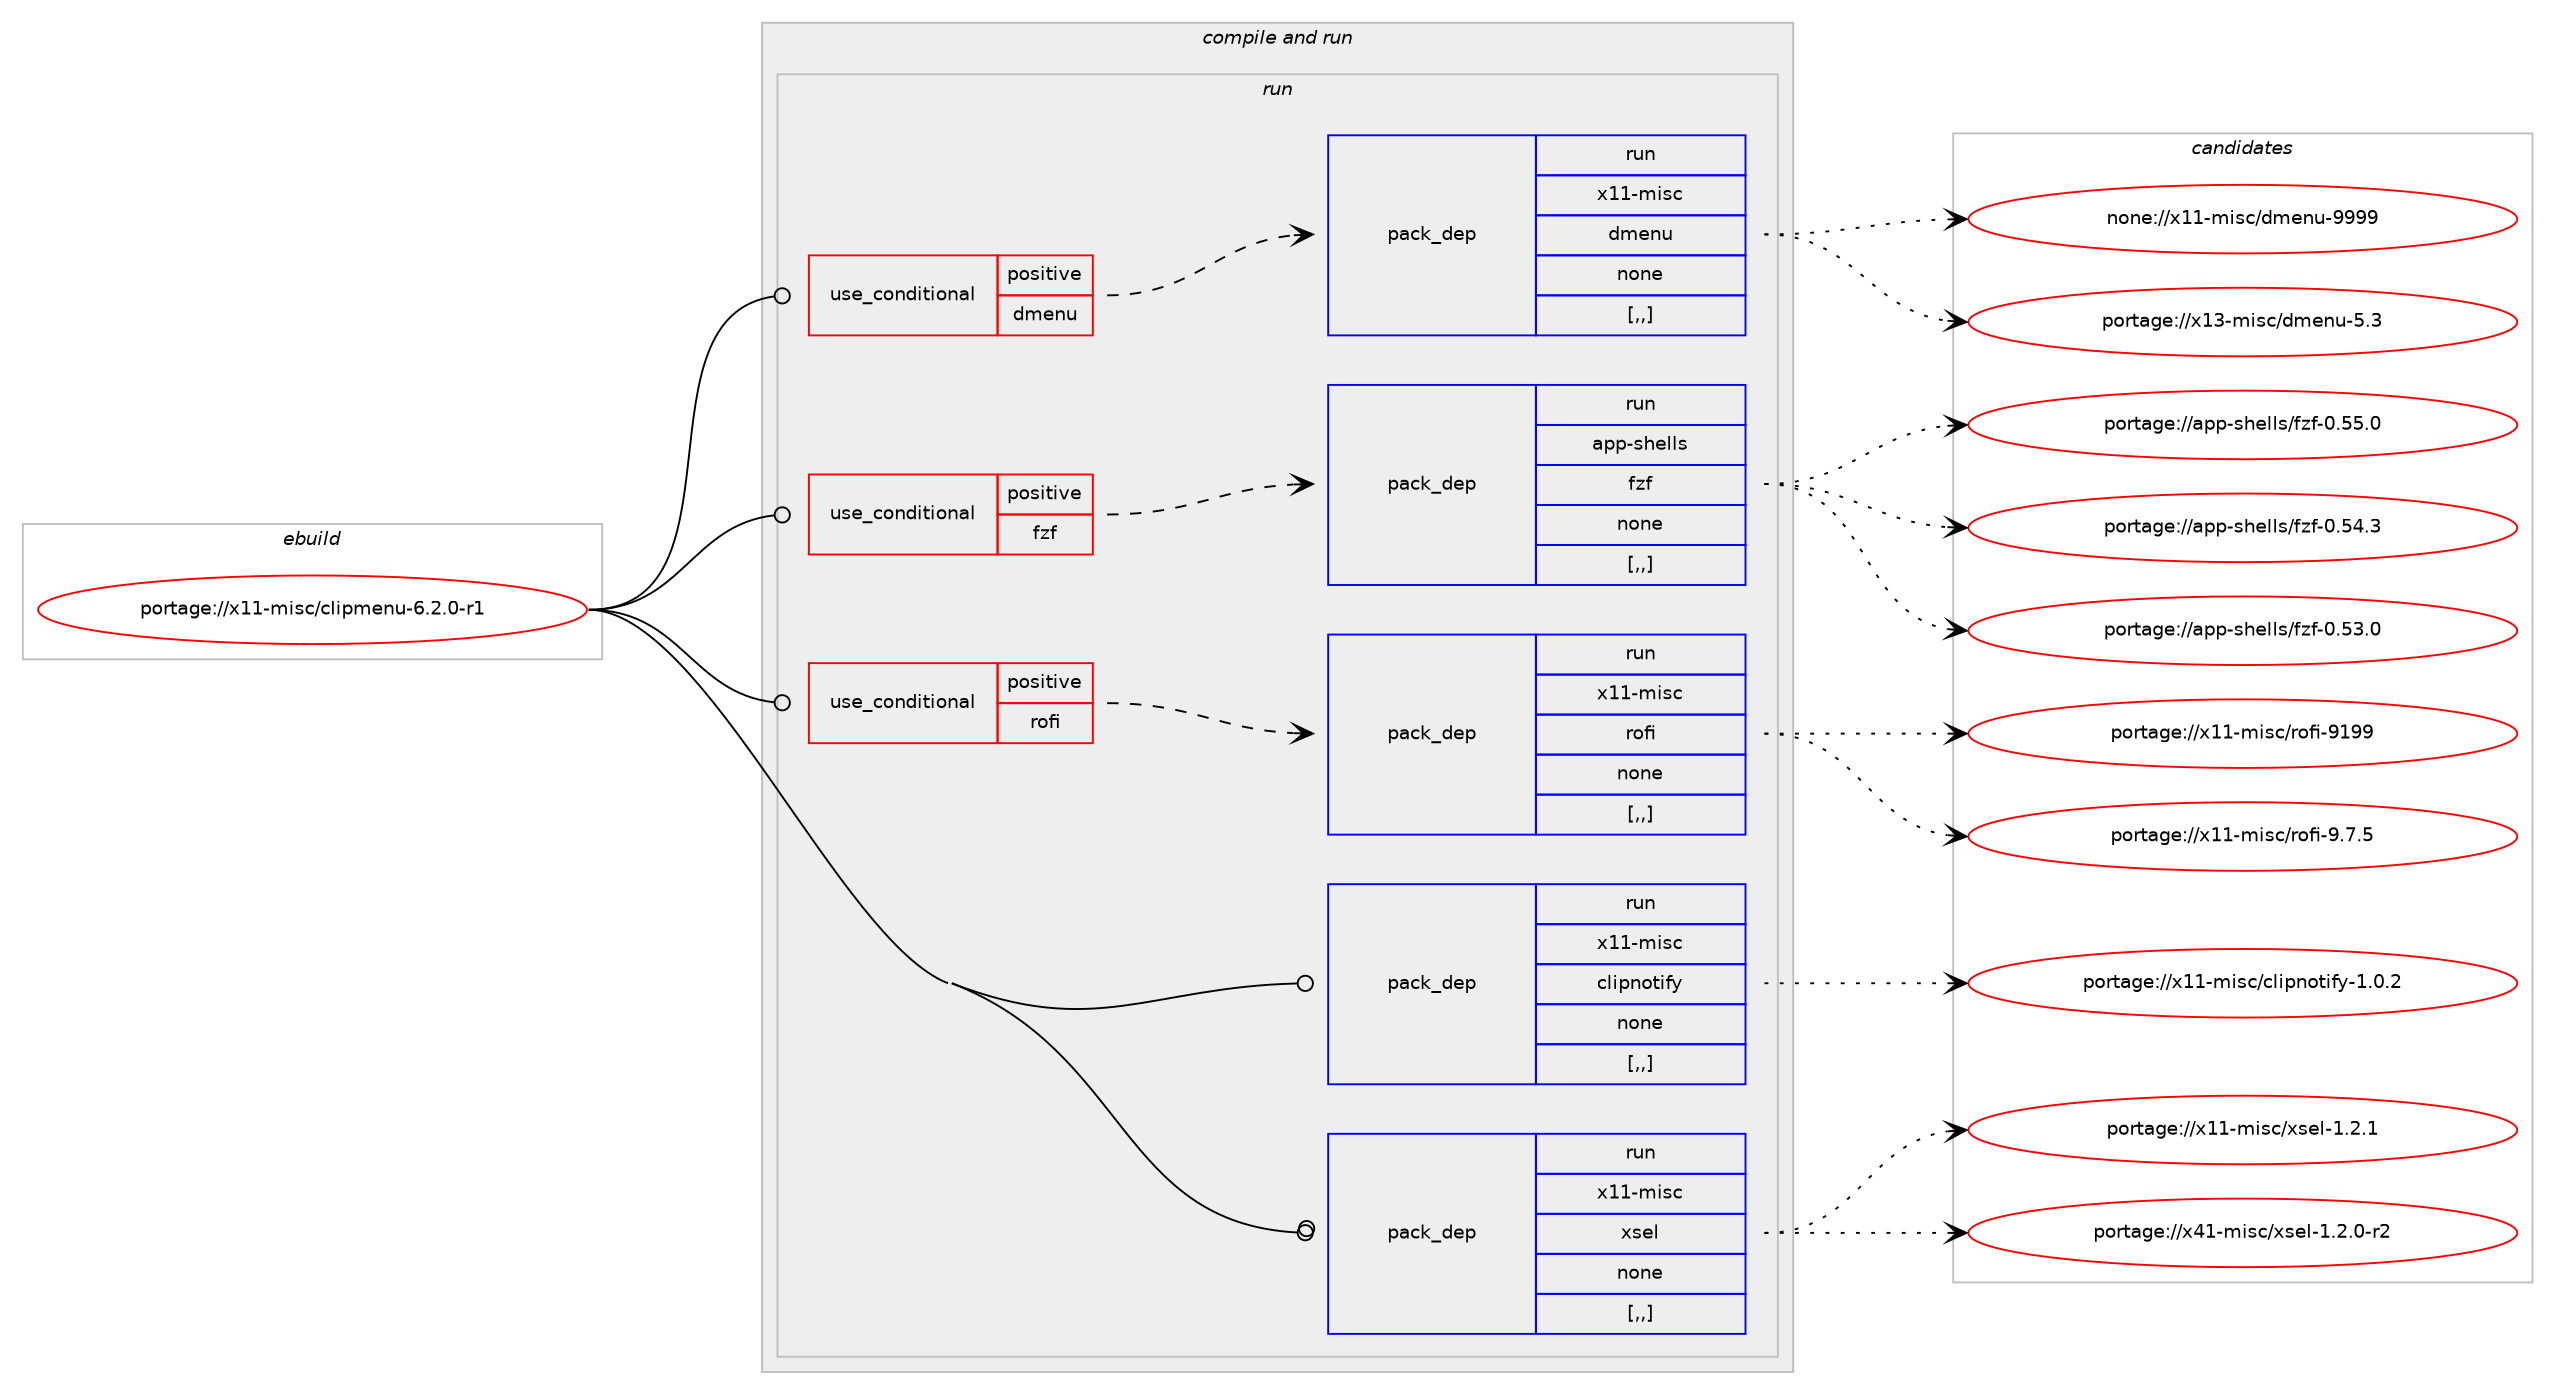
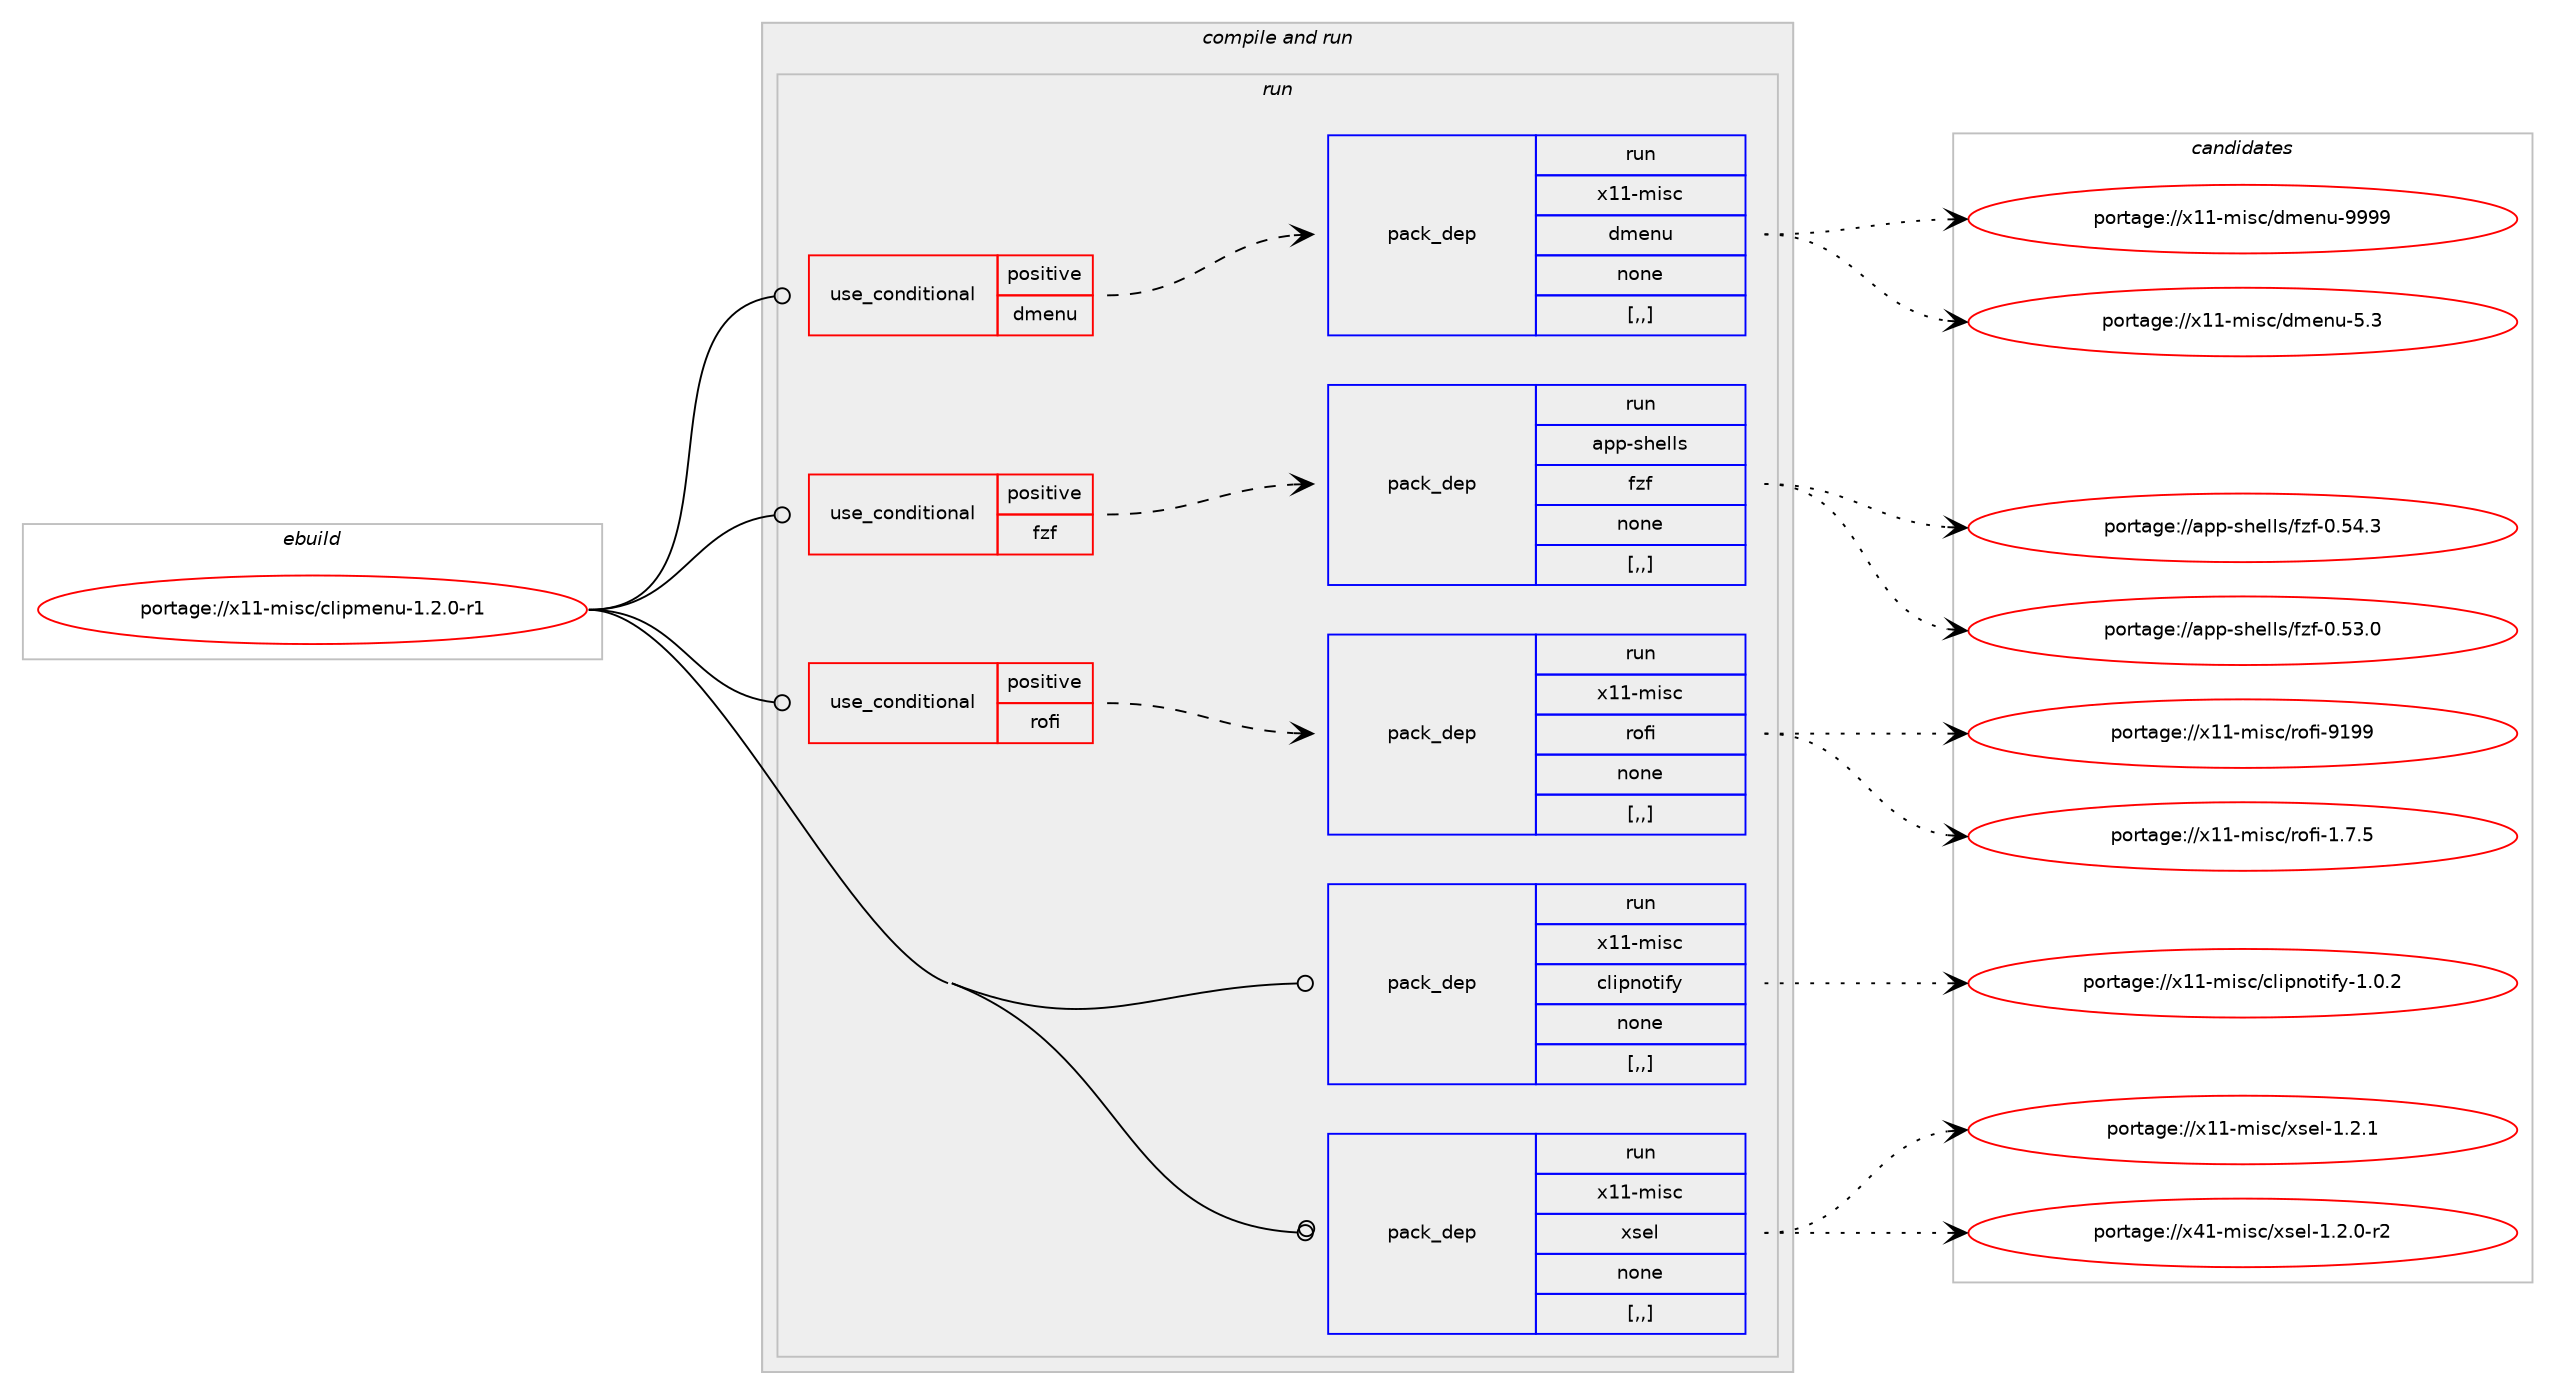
(2243, 219) -> (2243, 219)
(2243, 322) -> (2243, 322)
(2243, 425) -> none
(313, 610) -> (313, 610)
(2243, 837) -> (2243, 837)
